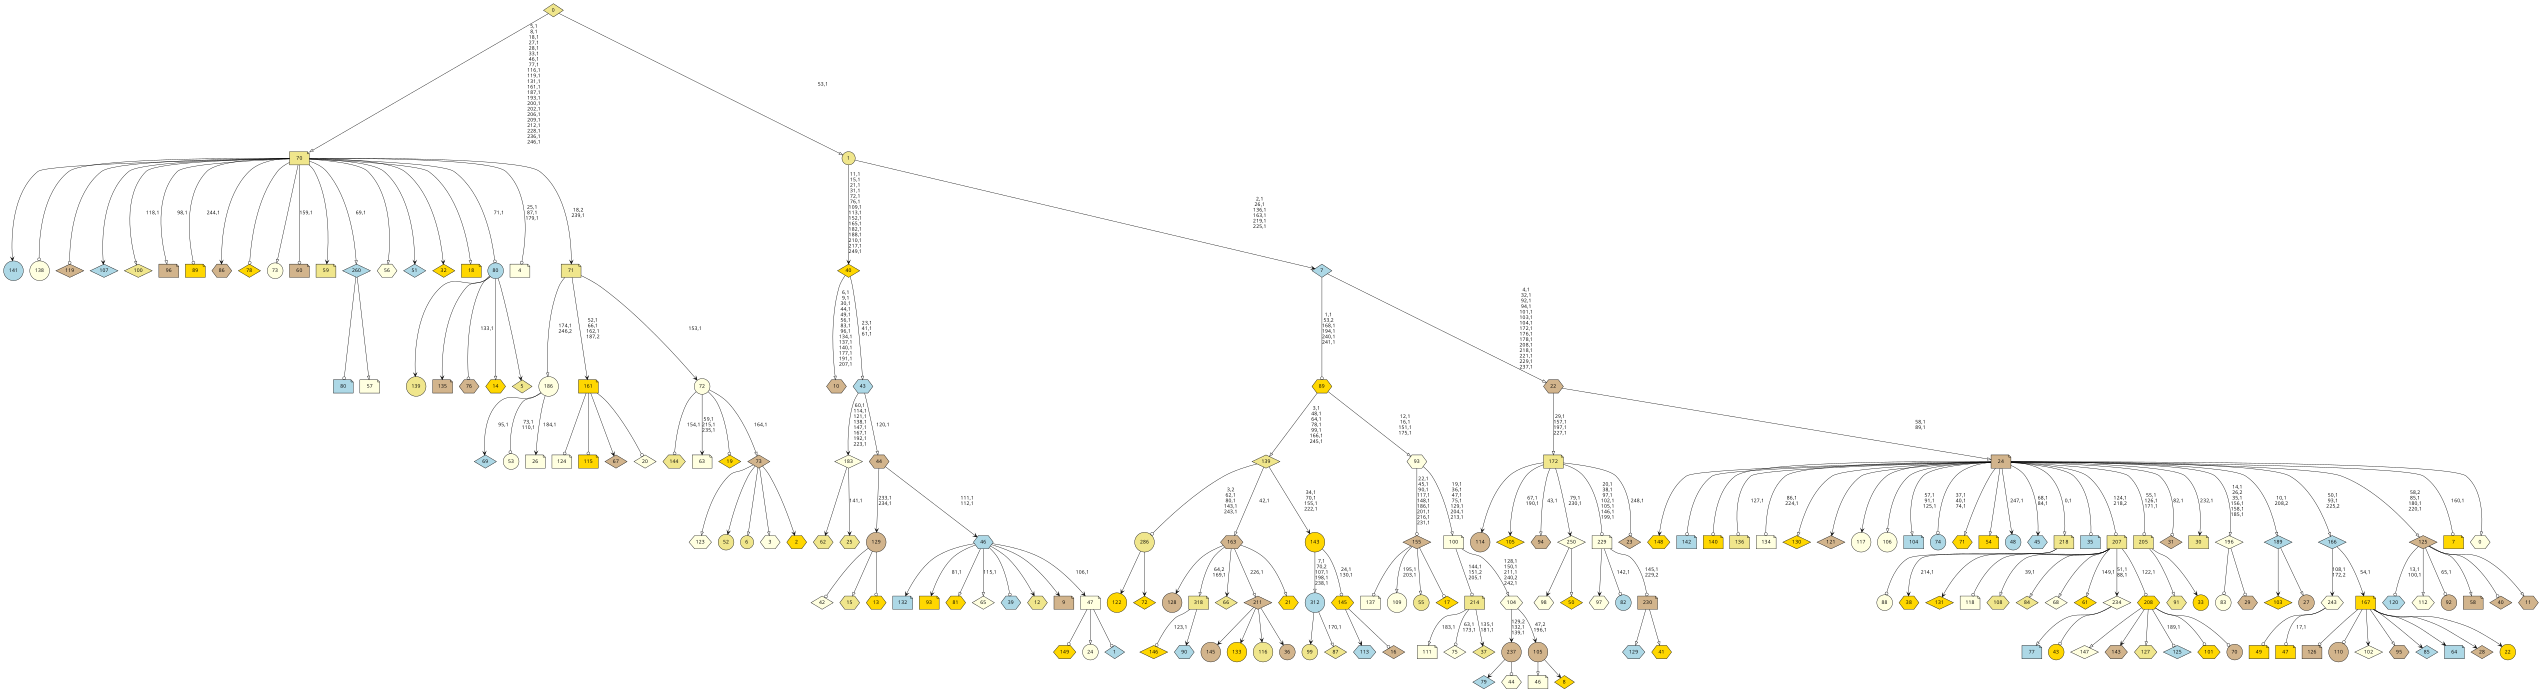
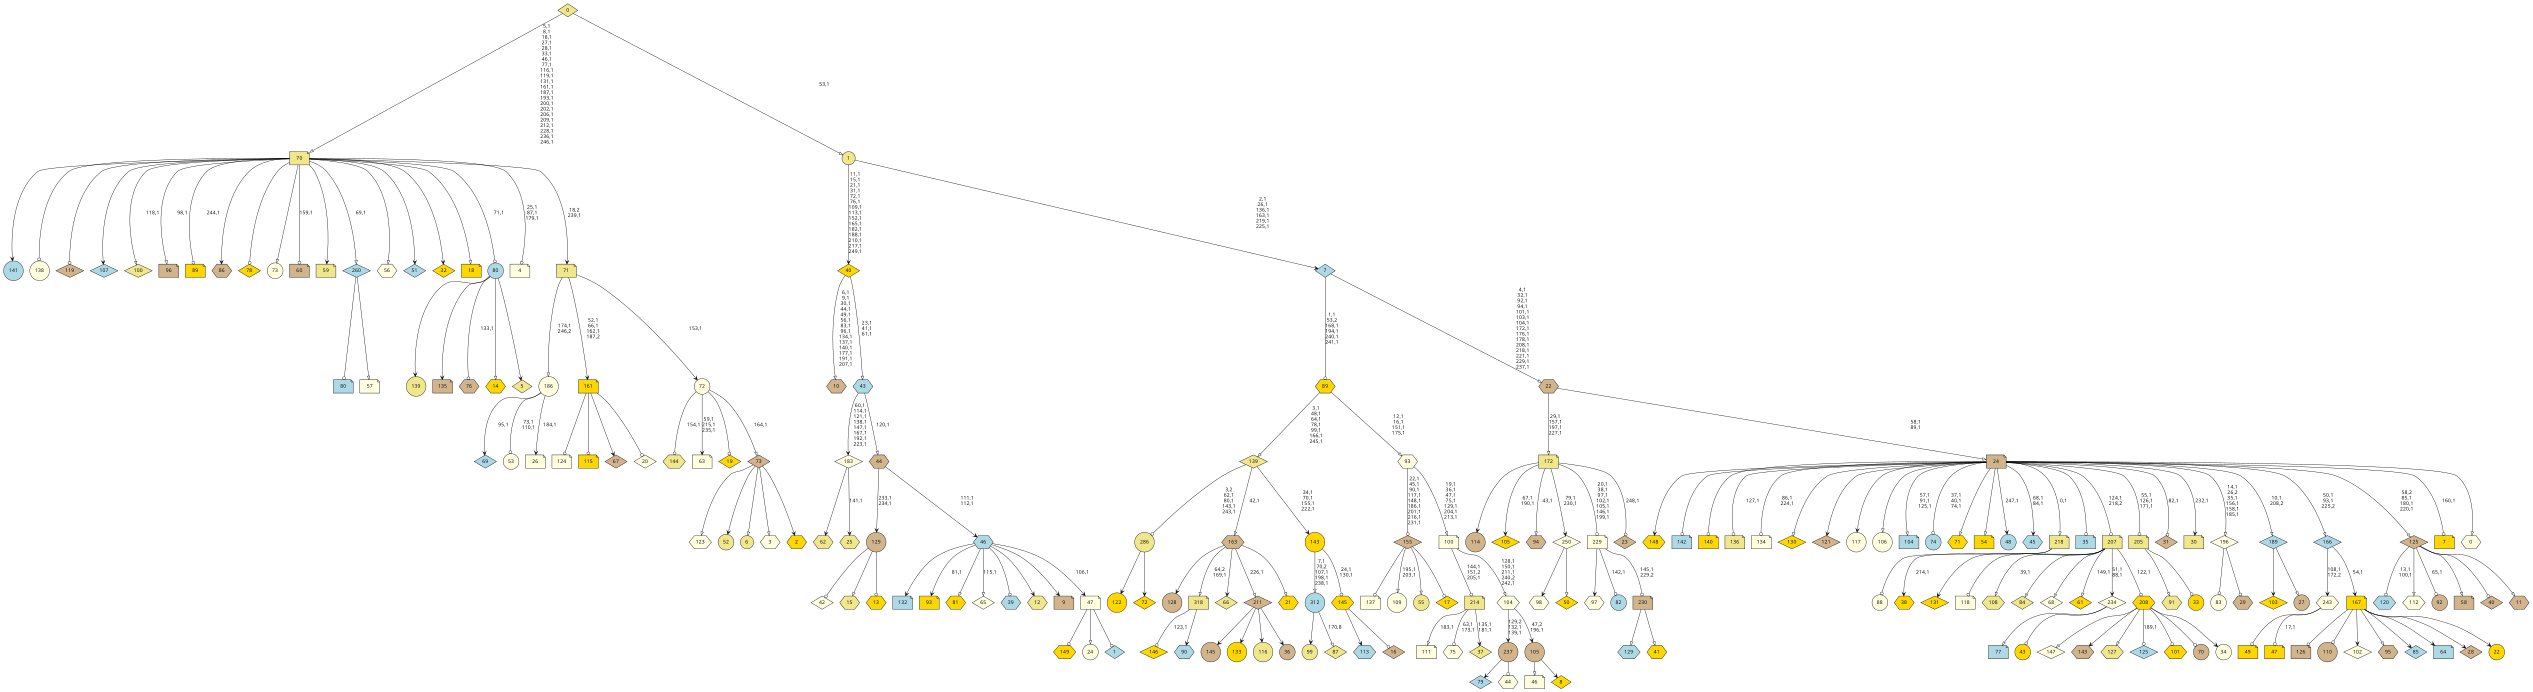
(2177, 567) -> (2173, 567)
(1335, 627) -> (1335, 627)
(1455, 652) -> (1453, 652)
none -> (2224, 652)
